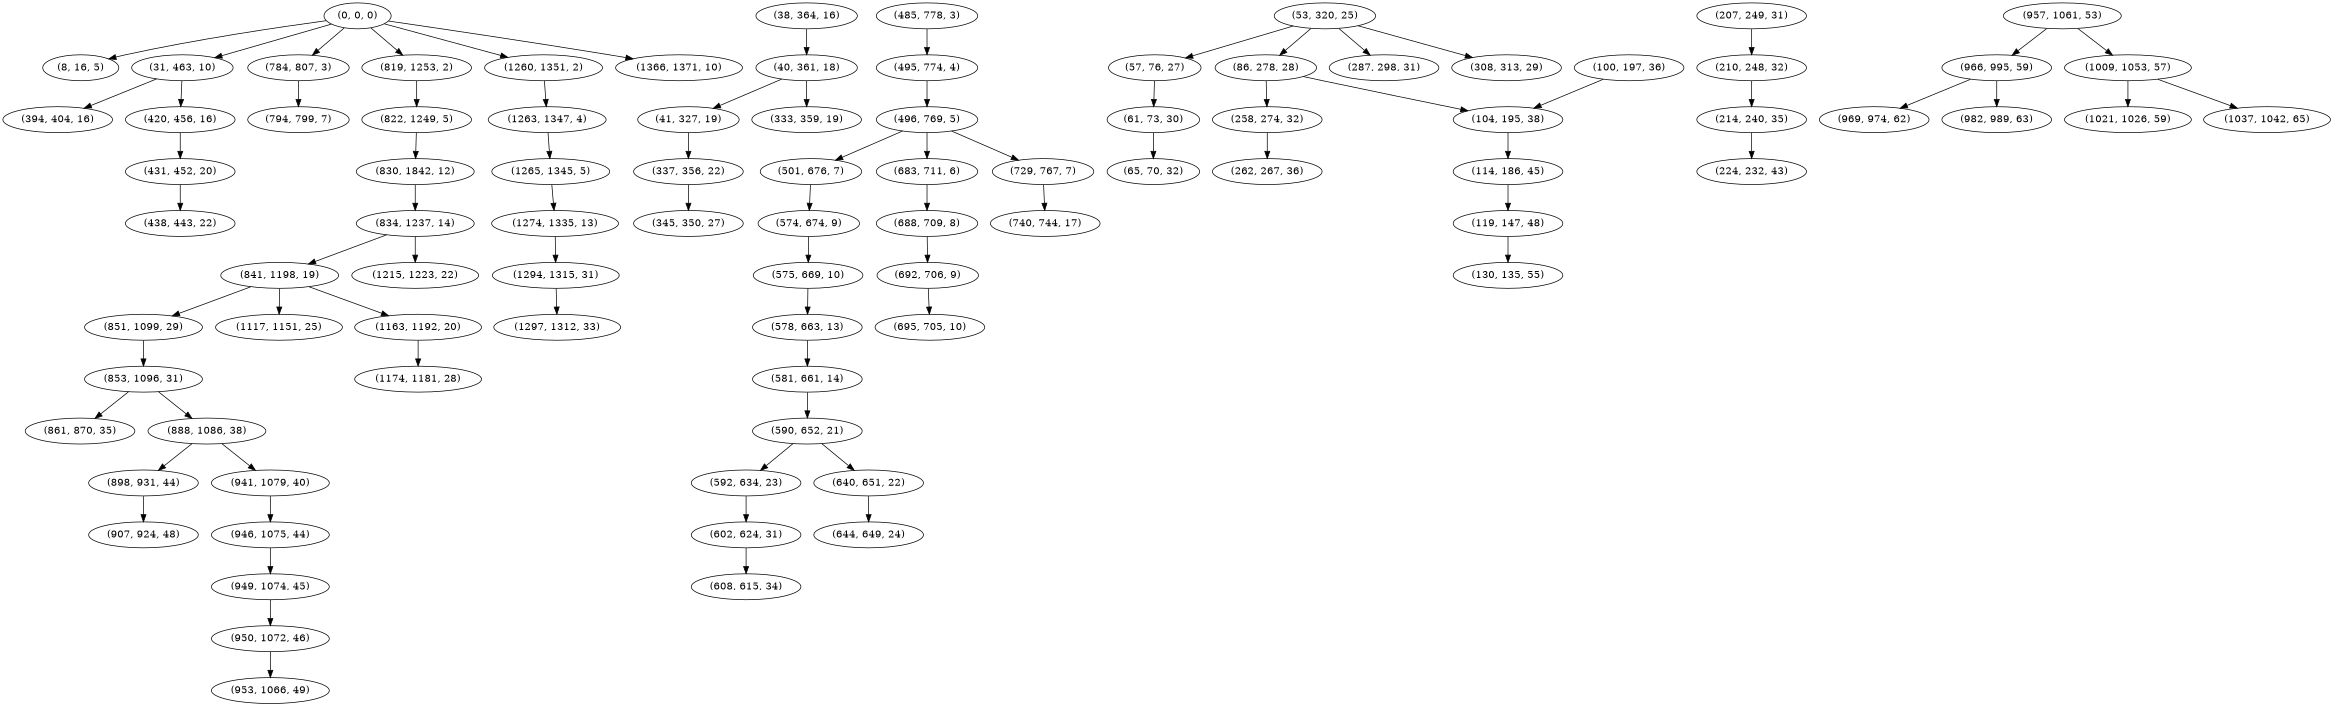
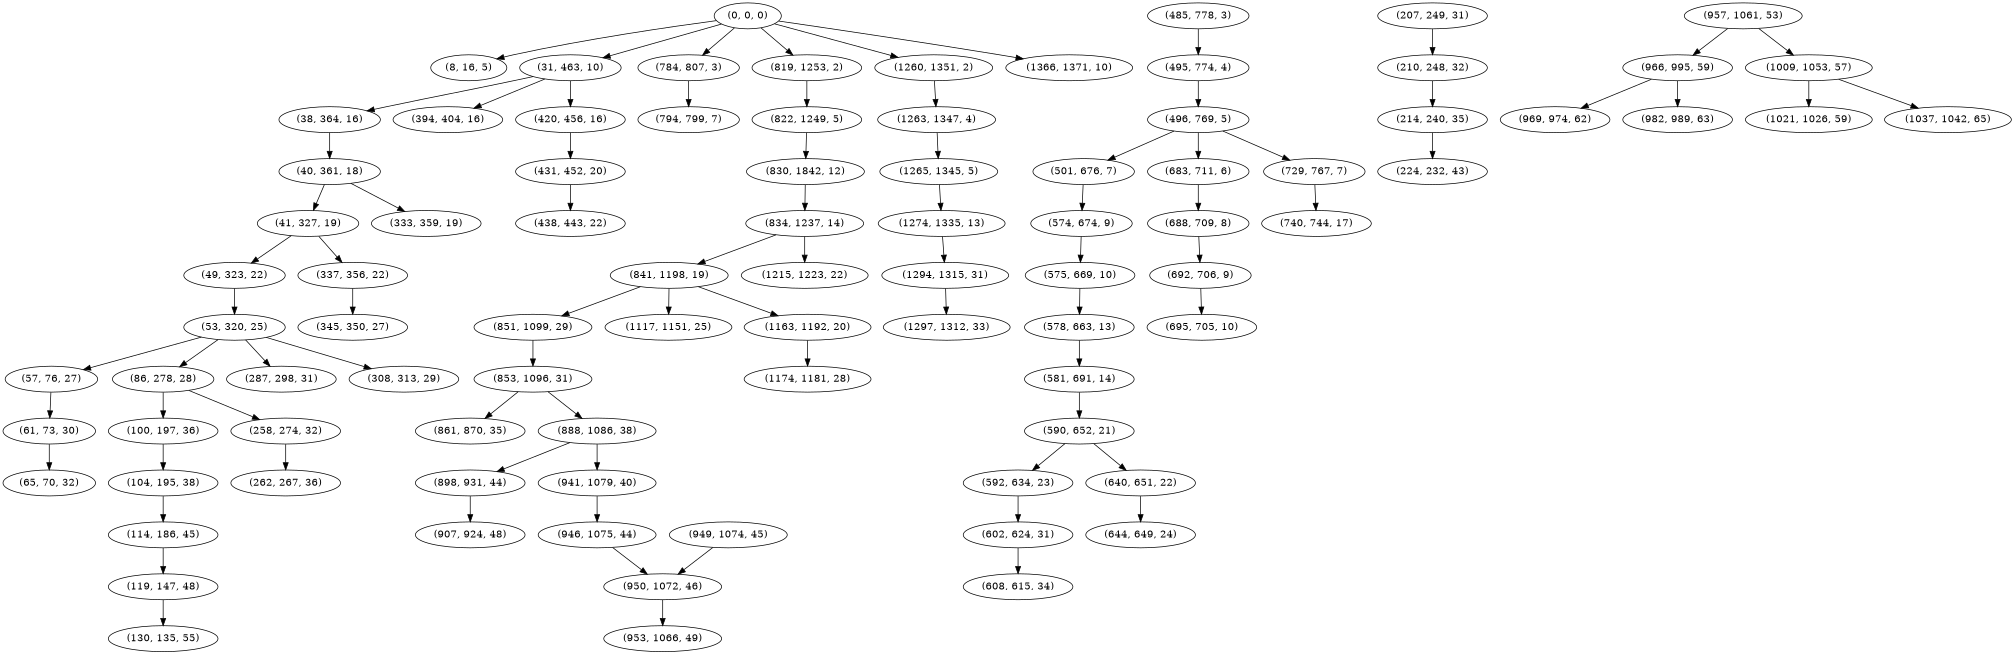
none -> (454, 93)
(1382, 93) -> (163, 402)
none -> (235, 275)
(807, 379) -> (1079, 379)
(270, 557) -> (627, 559)
